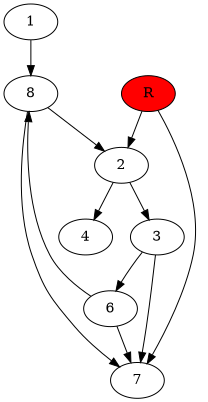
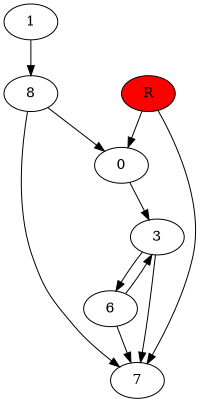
(121, 165) -> (121, 165)
(36, 219) -> (137, 279)
(86, 237) -> none
